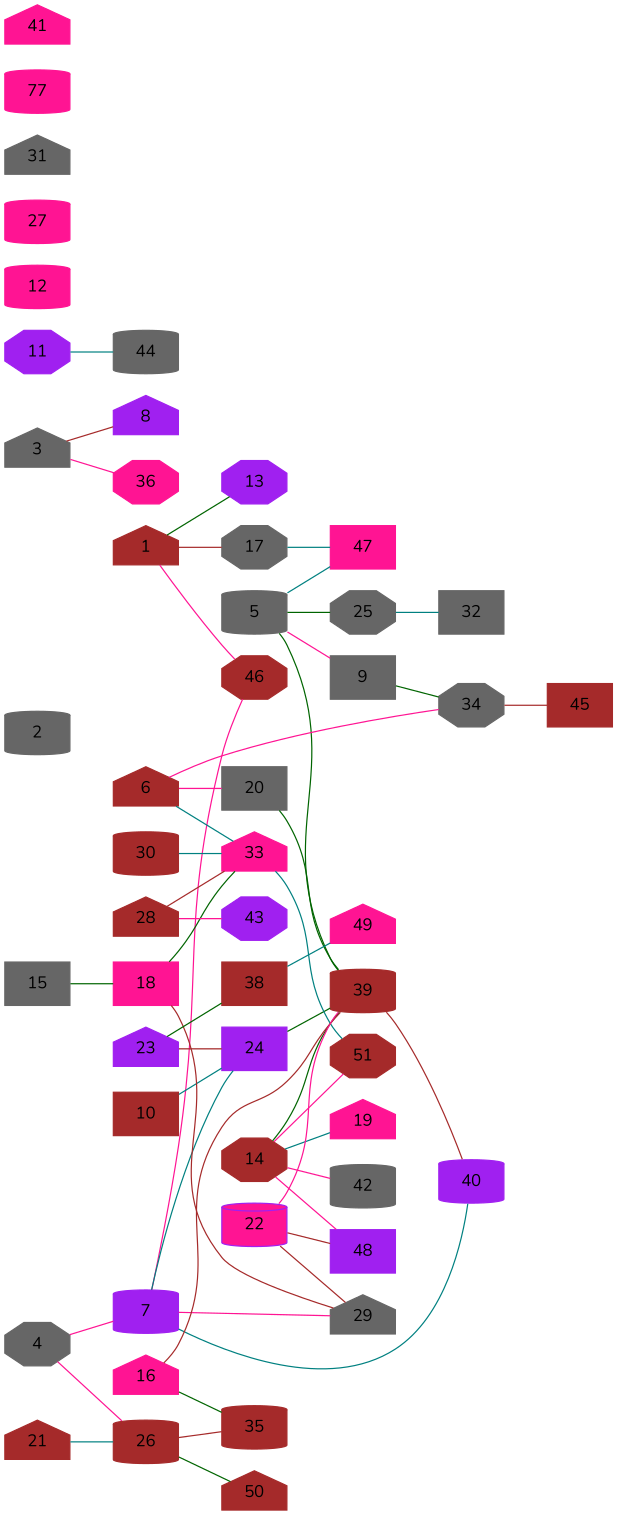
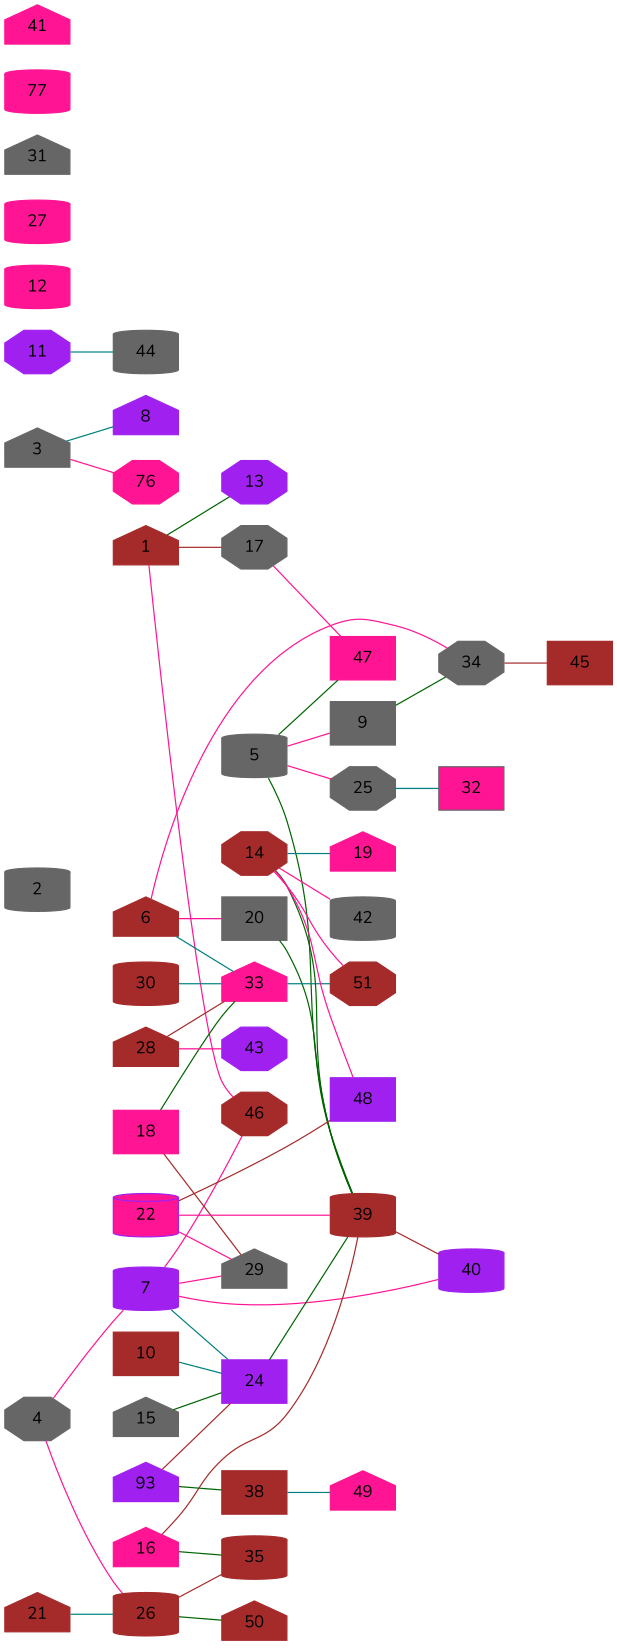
(90, 434) -> (90, 434)
(146, 482) -> (146, 482)
(309, 547) -> (307, 601)
(309, 580) -> (308, 707)
(309, 612) -> (309, 772)
(471, 612) -> (471, 788)
(37, 984) -> (146, 1419)
(92, 984) -> (197, 1401)
(146, 1049) -> (146, 1484)
(313, 1274) -> (205, 1246)
(368, 1362) -> (316, 1302)
